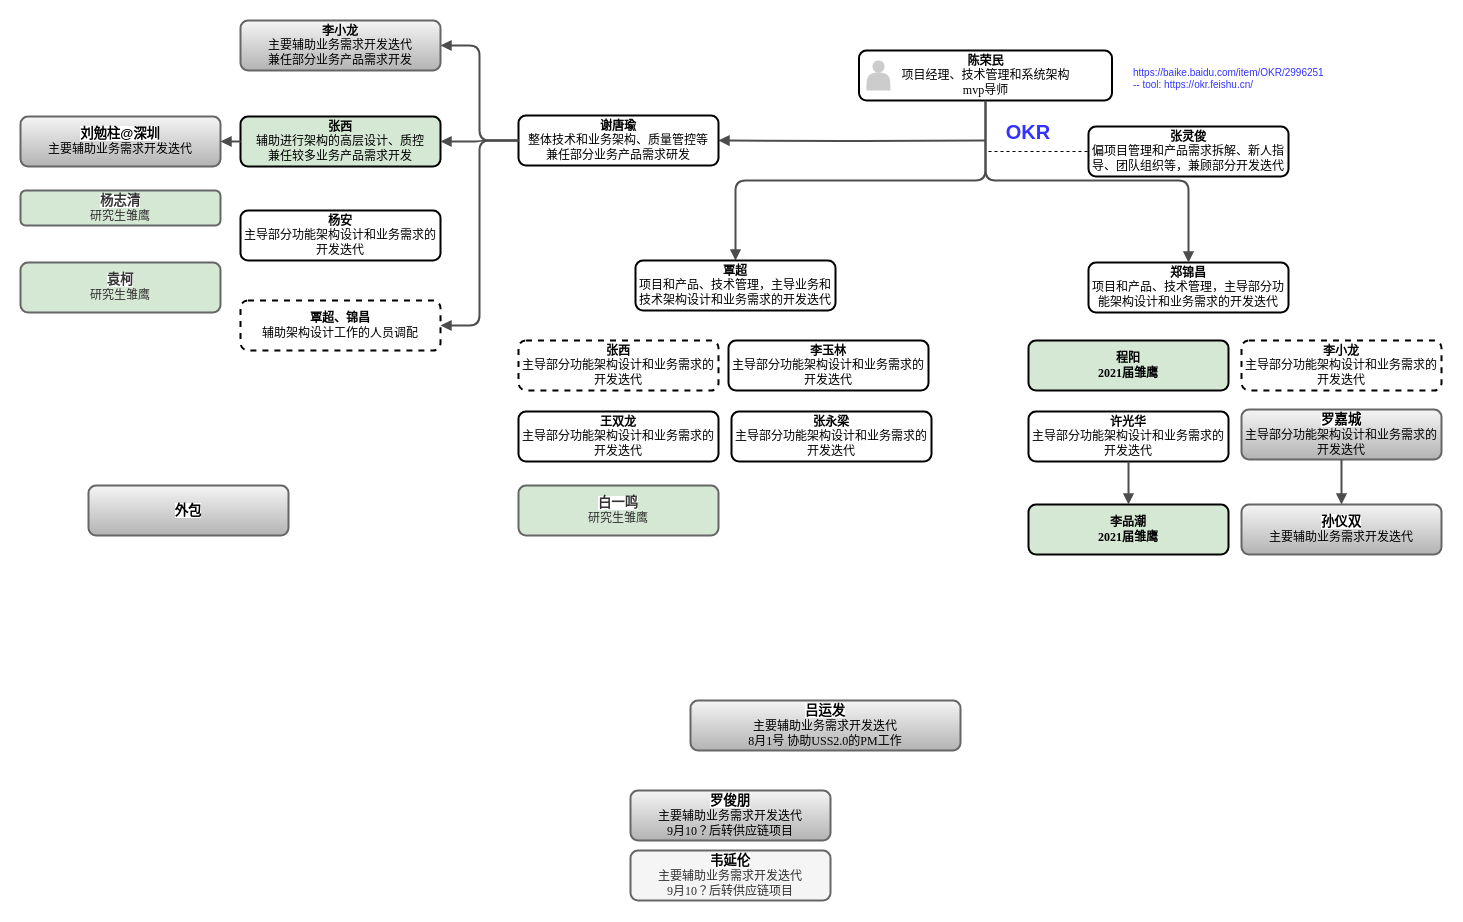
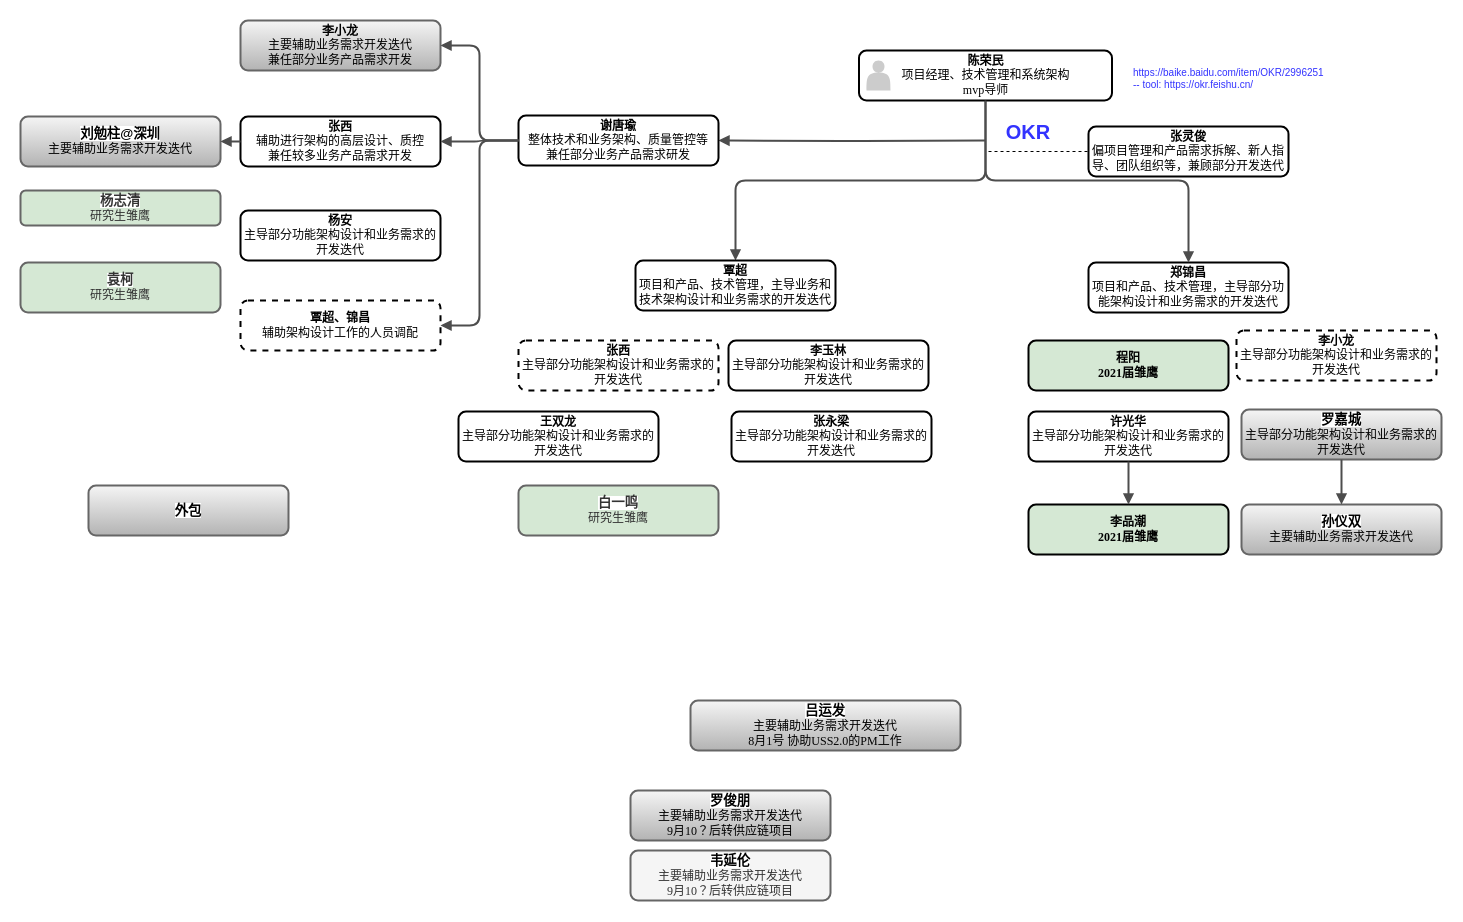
(341, 142) -> (341, 142)
(1342, 366) -> (1337, 356)
(619, 437) -> (559, 437)
